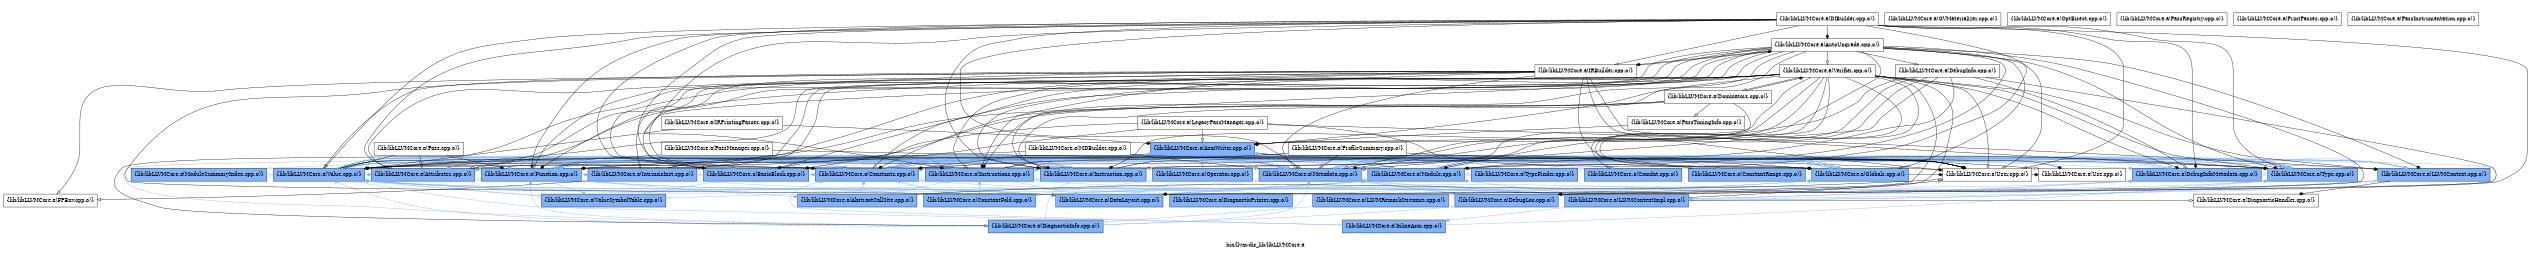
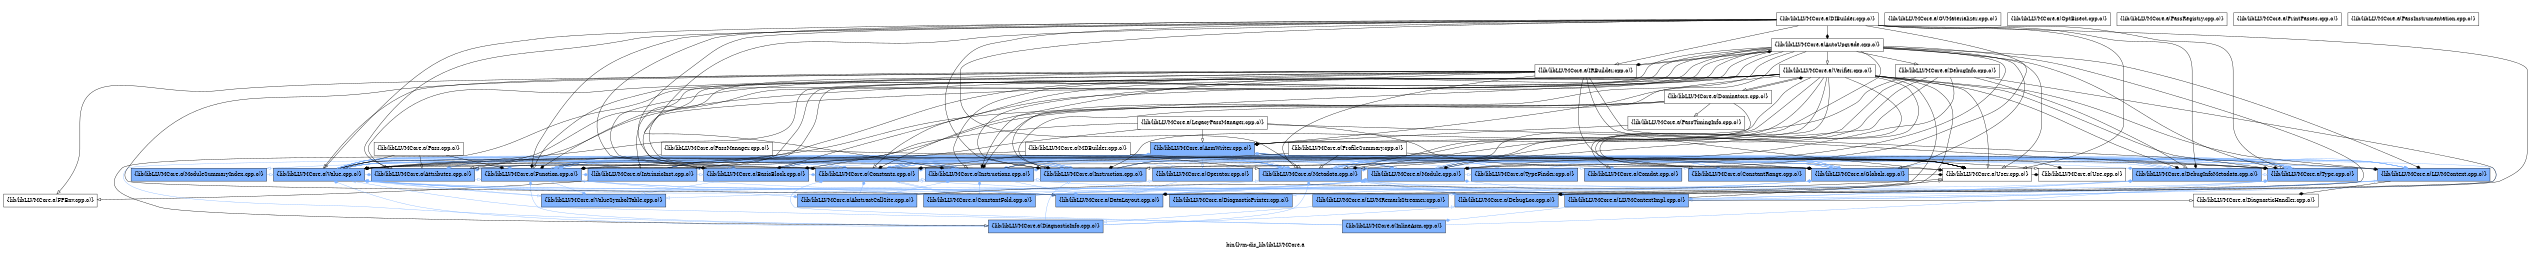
(722, 123) -> none
(1363, 180) -> (1363, 180)
